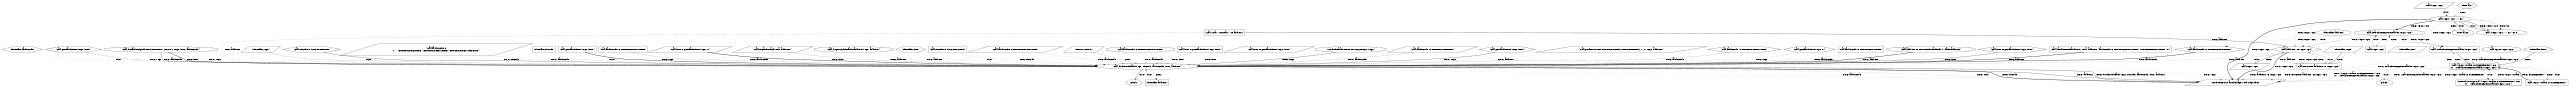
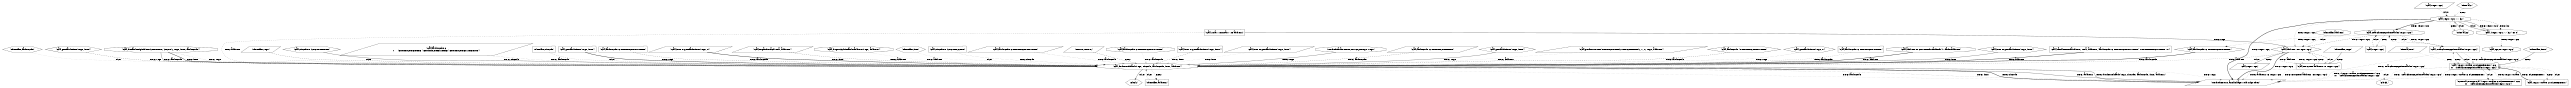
(2220, 39) -> (2220, 39)
(2452, 41) -> (2501, 40)
(2407, 49) -> (2407, 49)
